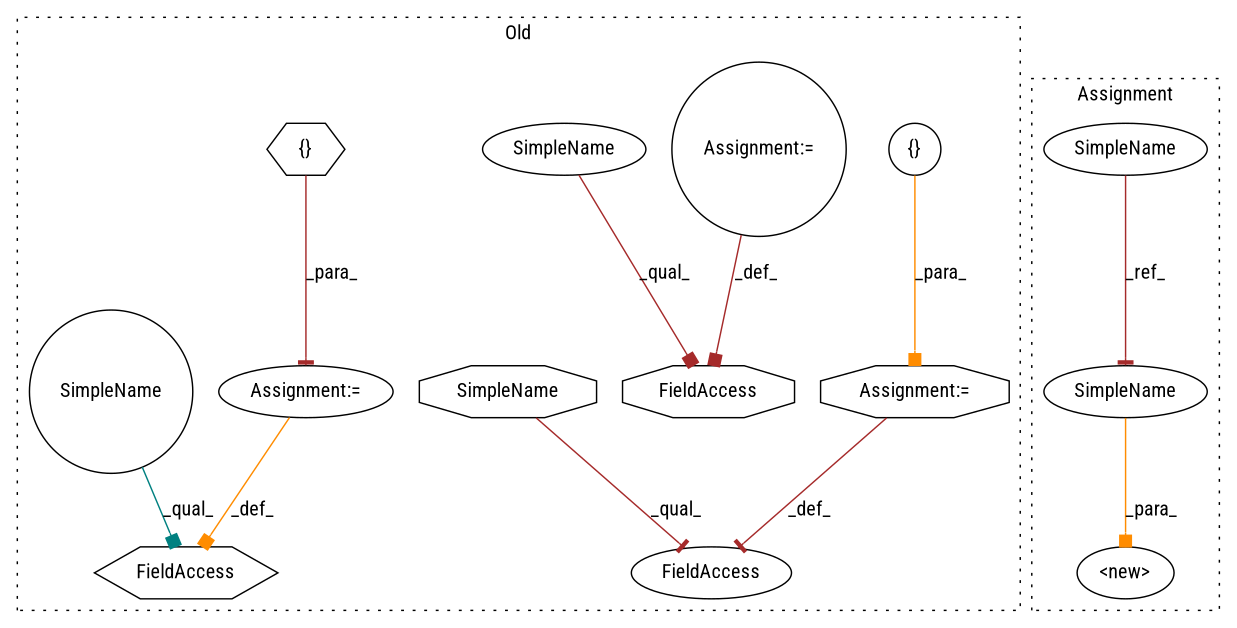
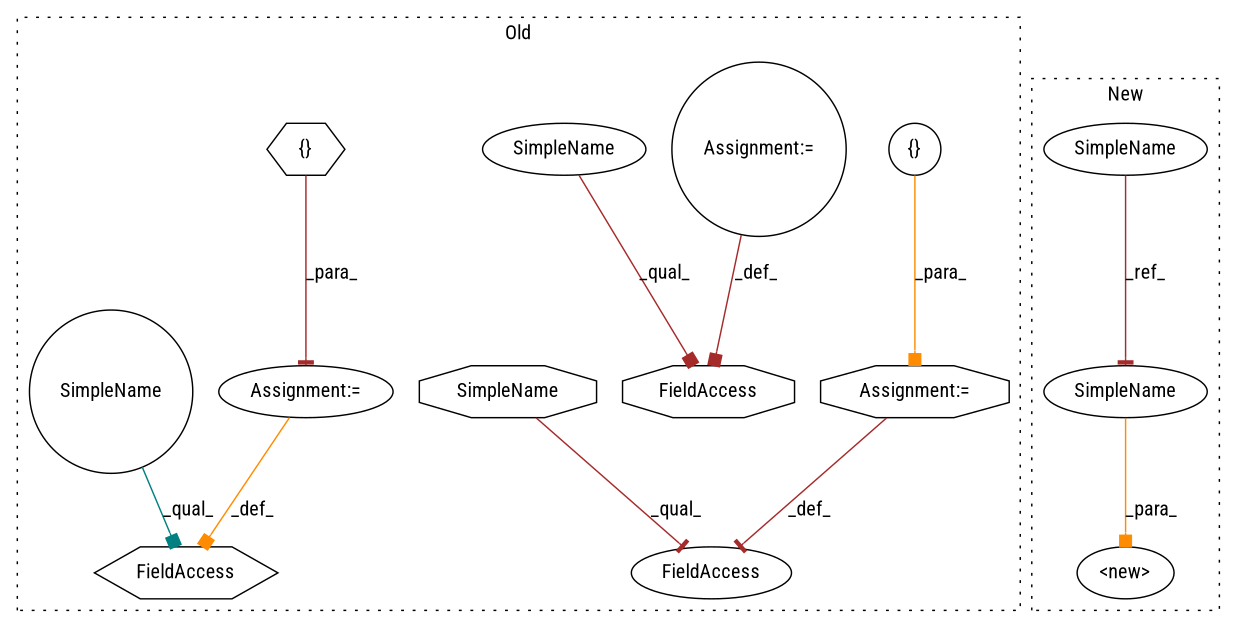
(1126, 95) -> (1126, 95)
